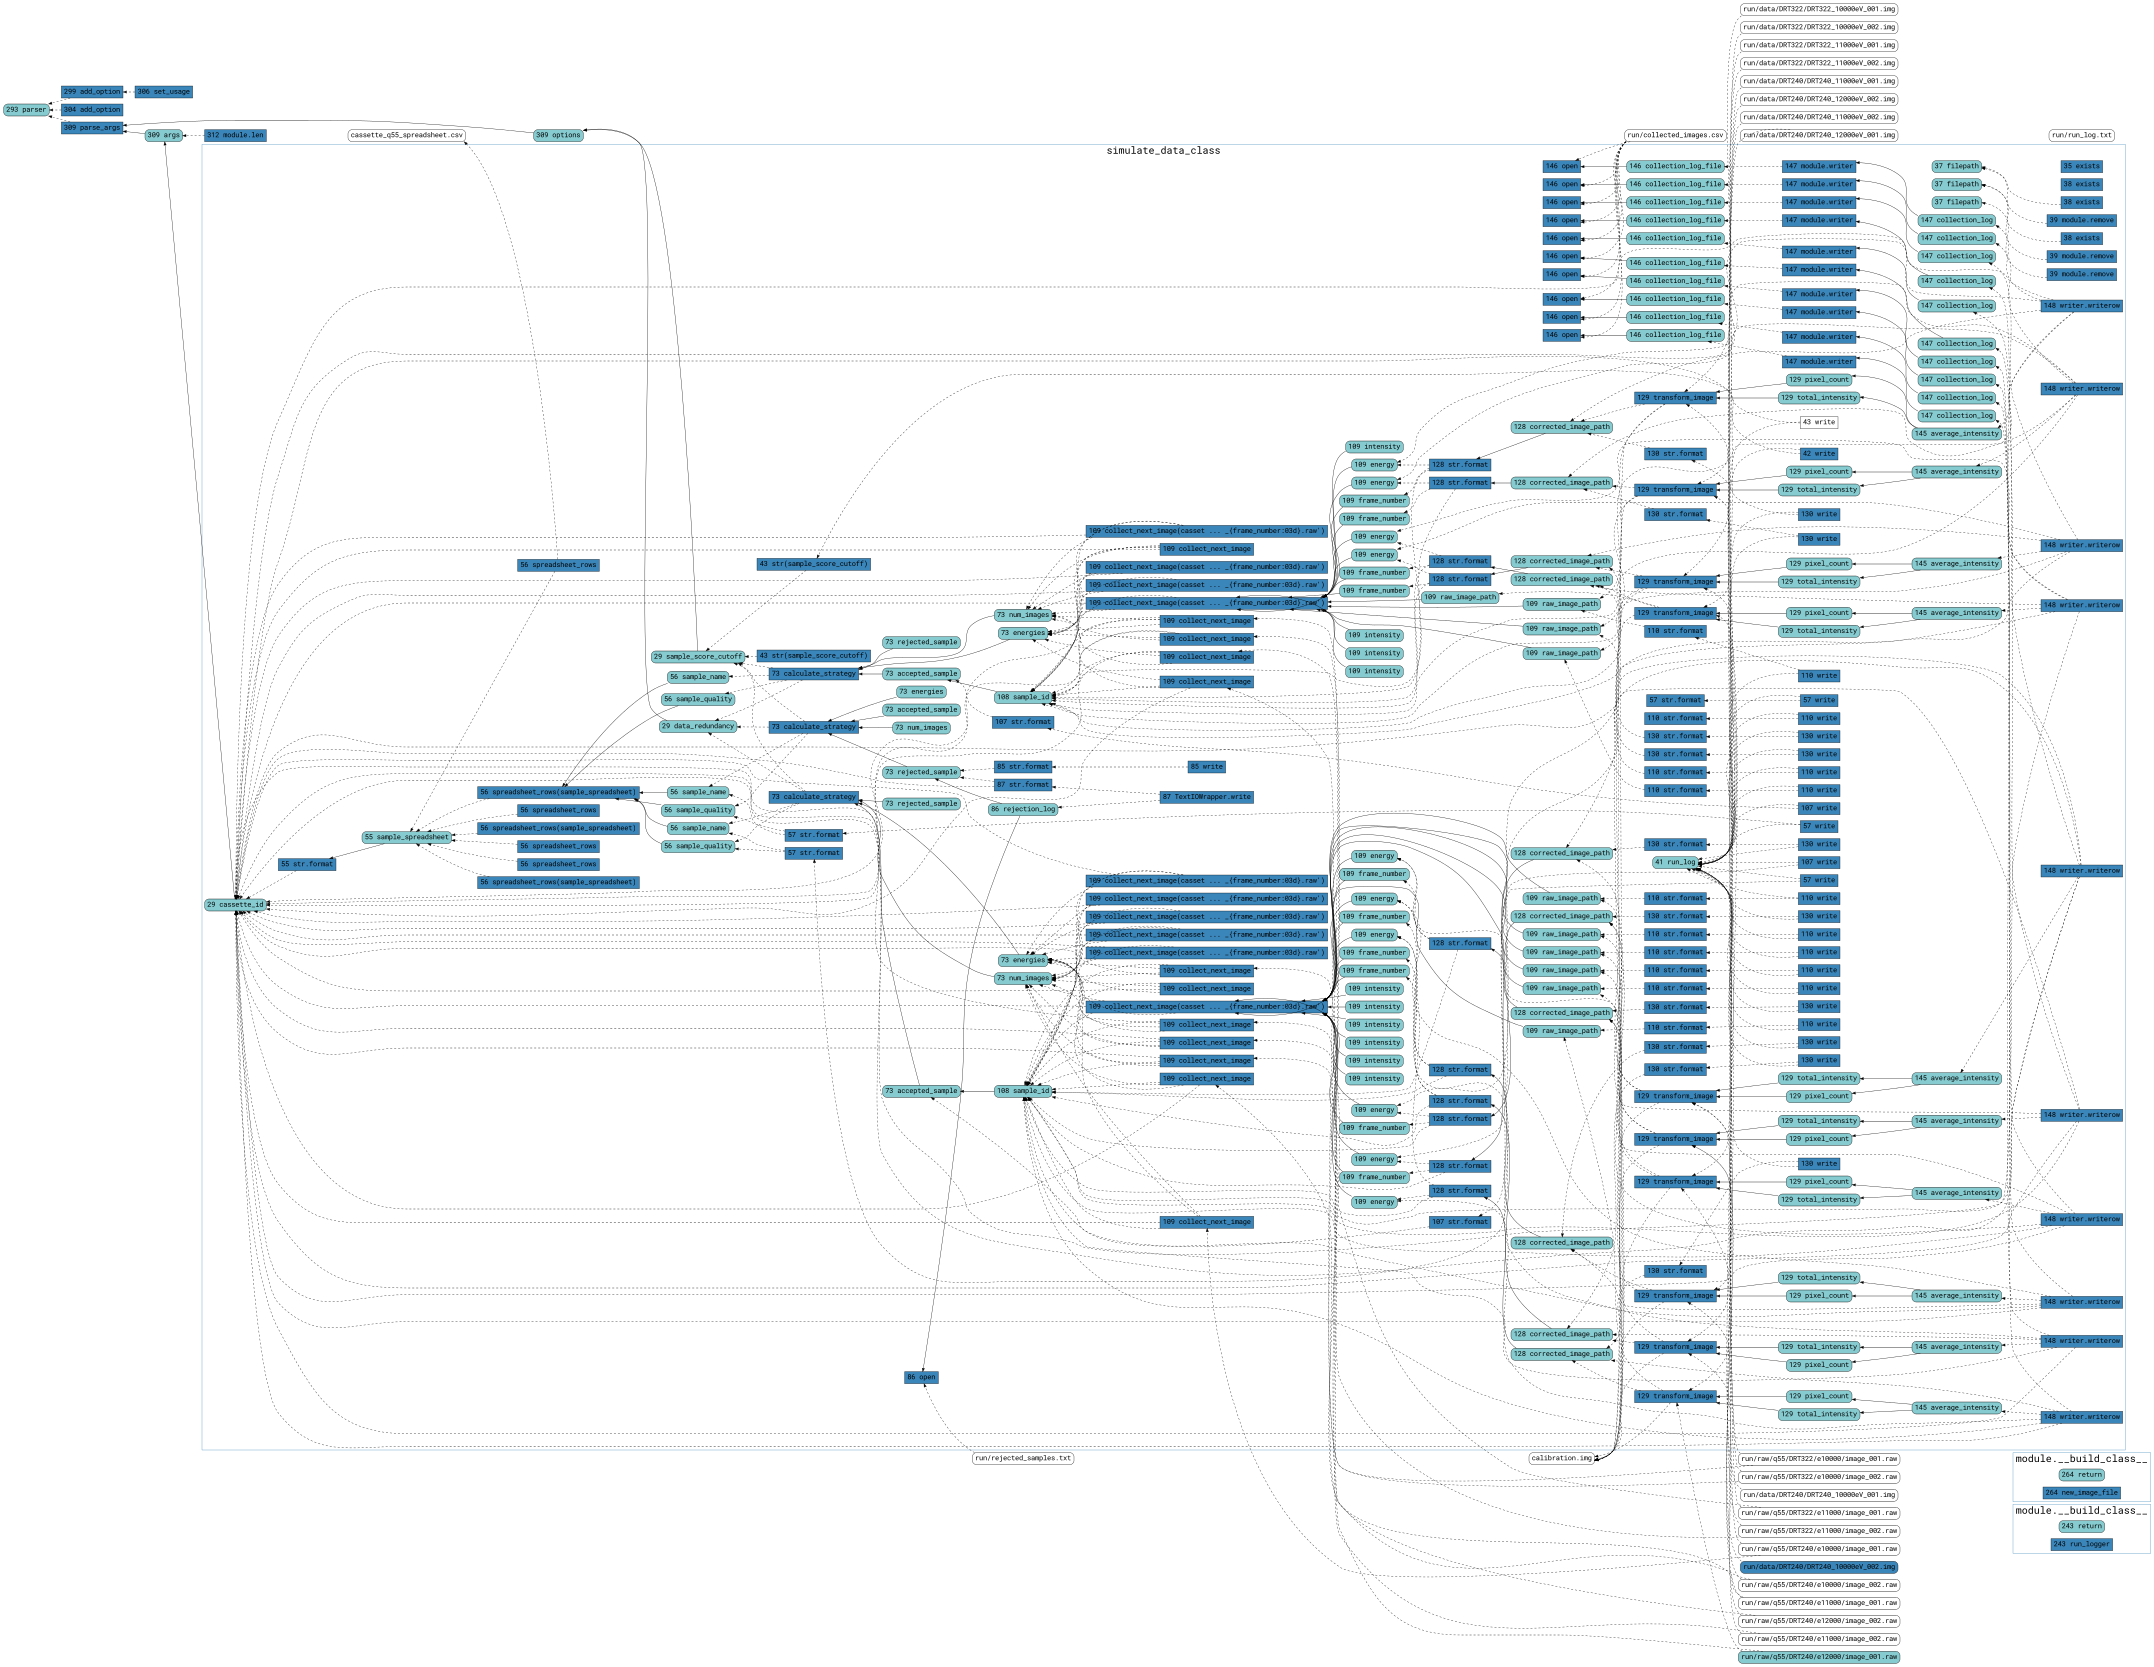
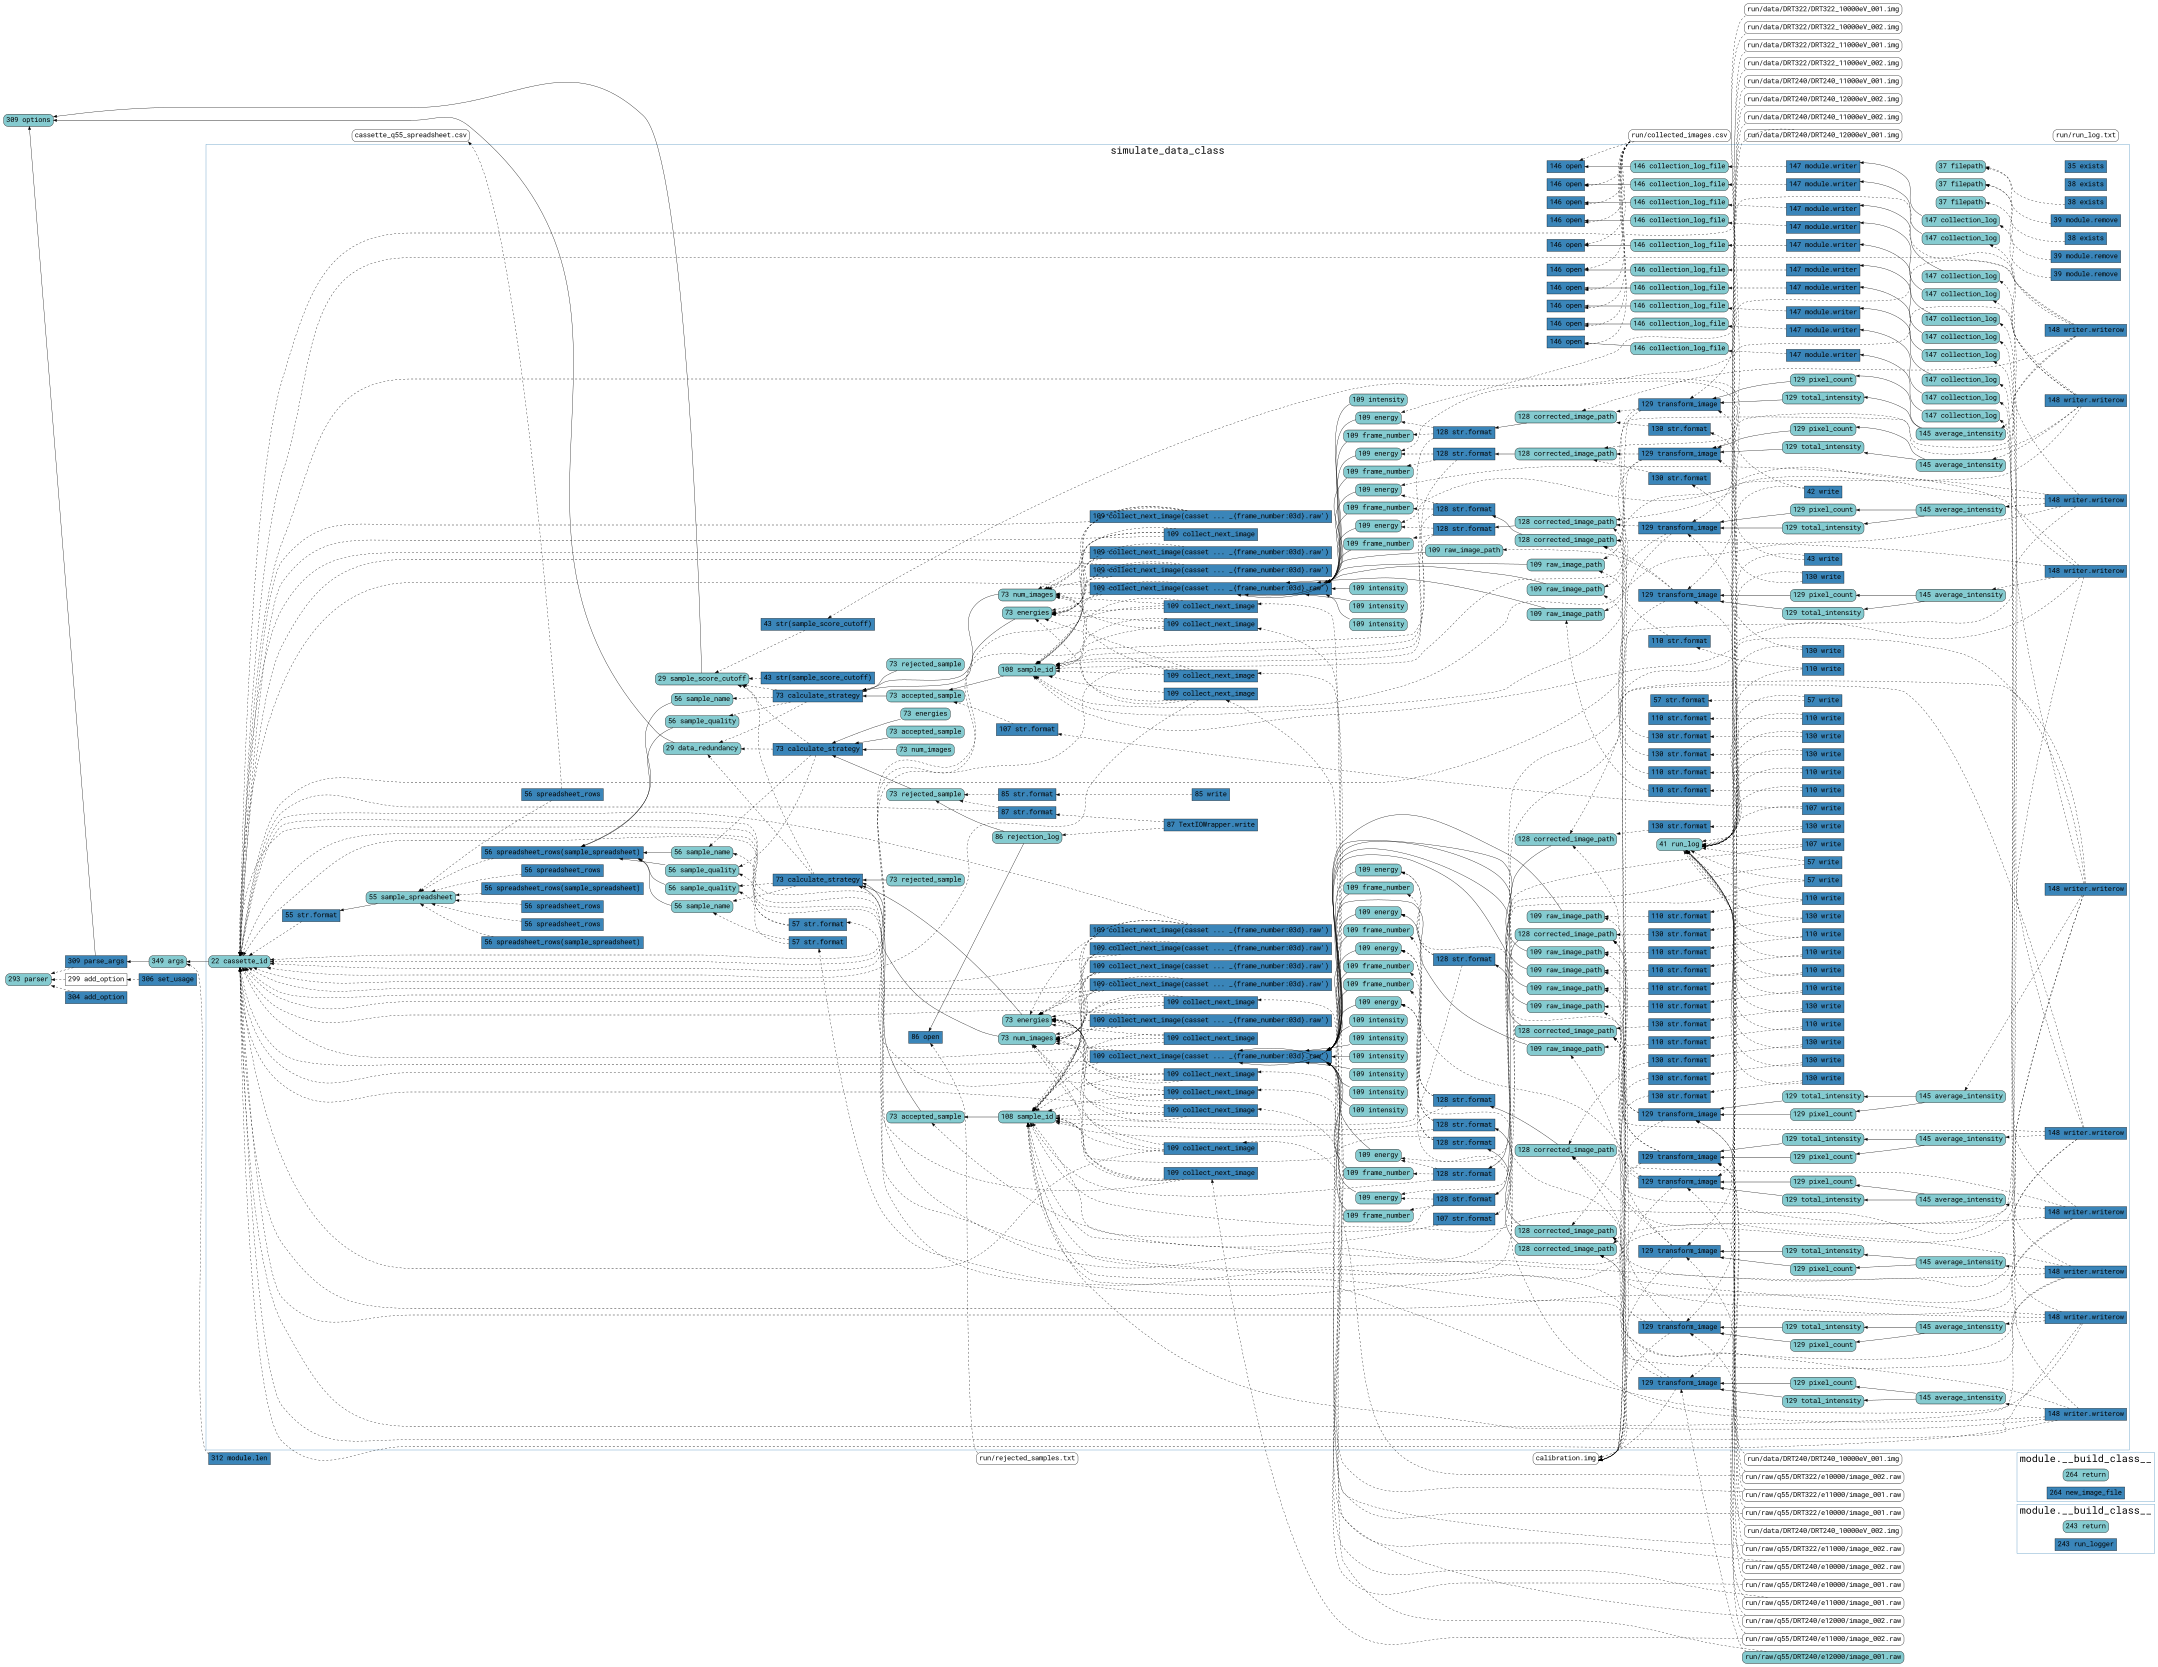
(92, 92) -> (96, 980)
(330, 120) -> (62, 543)
(164, 136) -> (168, 962)
(1819, 423) -> (1823, 559)
(236, 905) -> (240, 962)
(1819, 1567) -> (1823, 1531)
